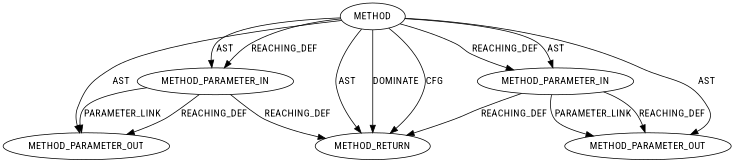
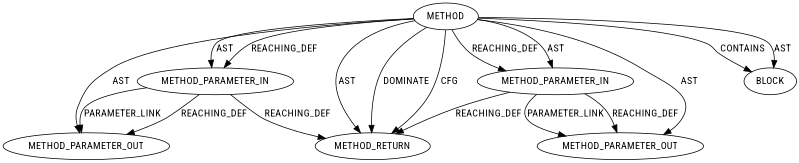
none -> (770, 81)
